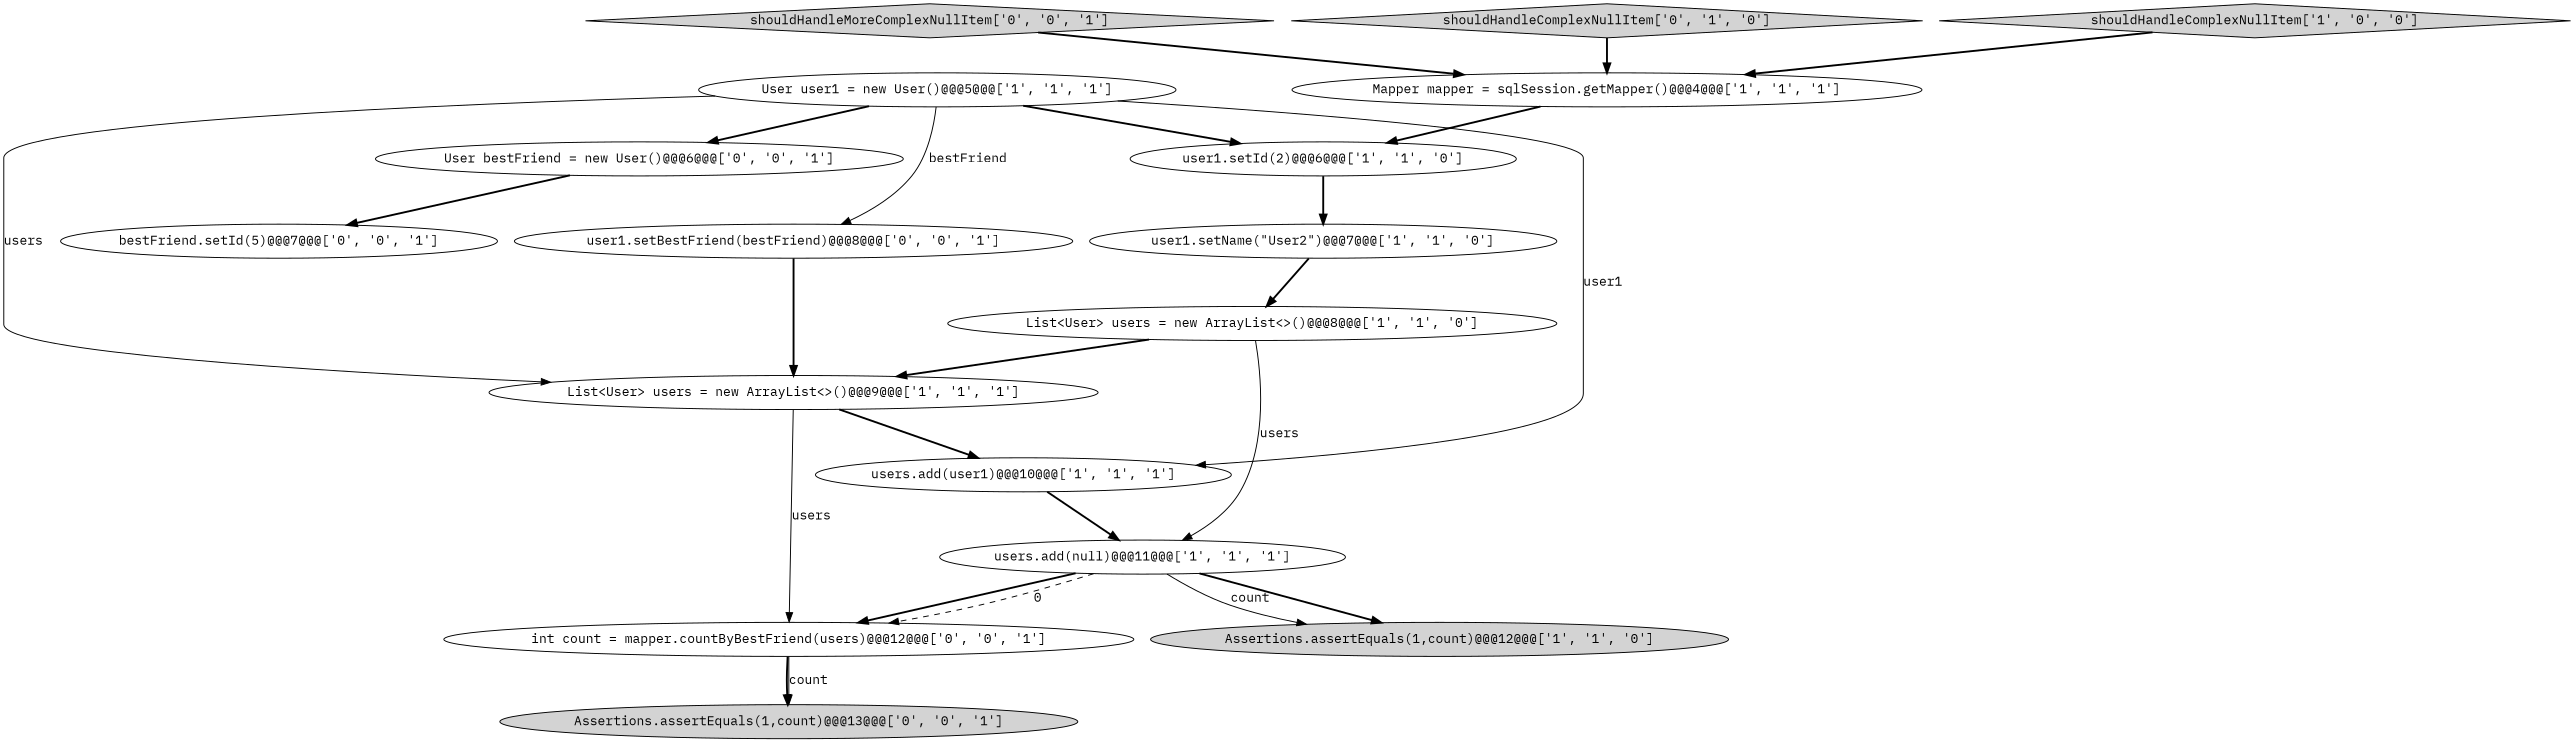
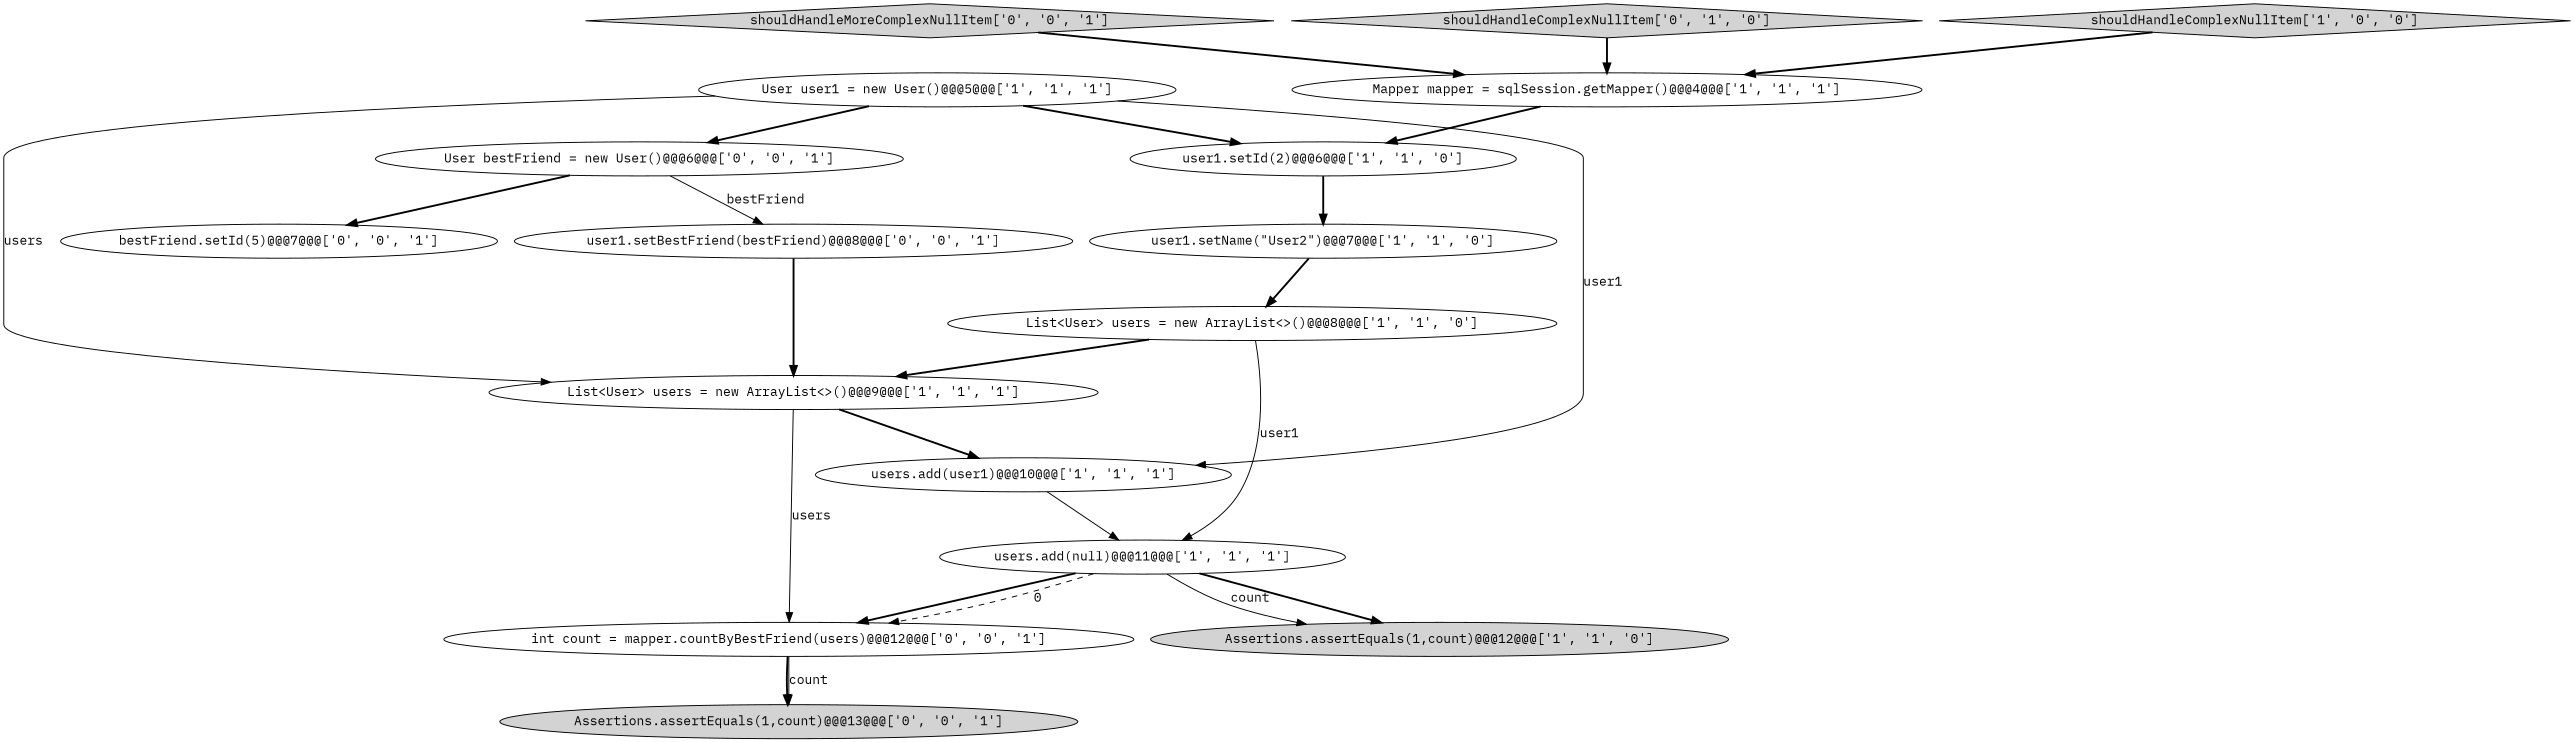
(911, 177) -> (712, 198)
(1280, 434) -> (1280, 434)
(1079, 513) -> (1079, 513)
